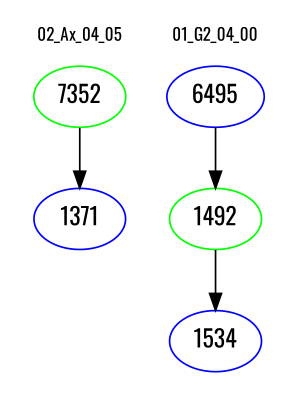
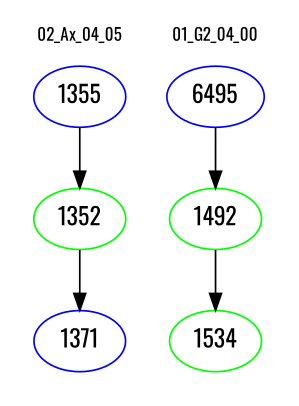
none -> (80, 97)
(80, 97) -> (80, 219)
(216, 341) -> (216, 341)
